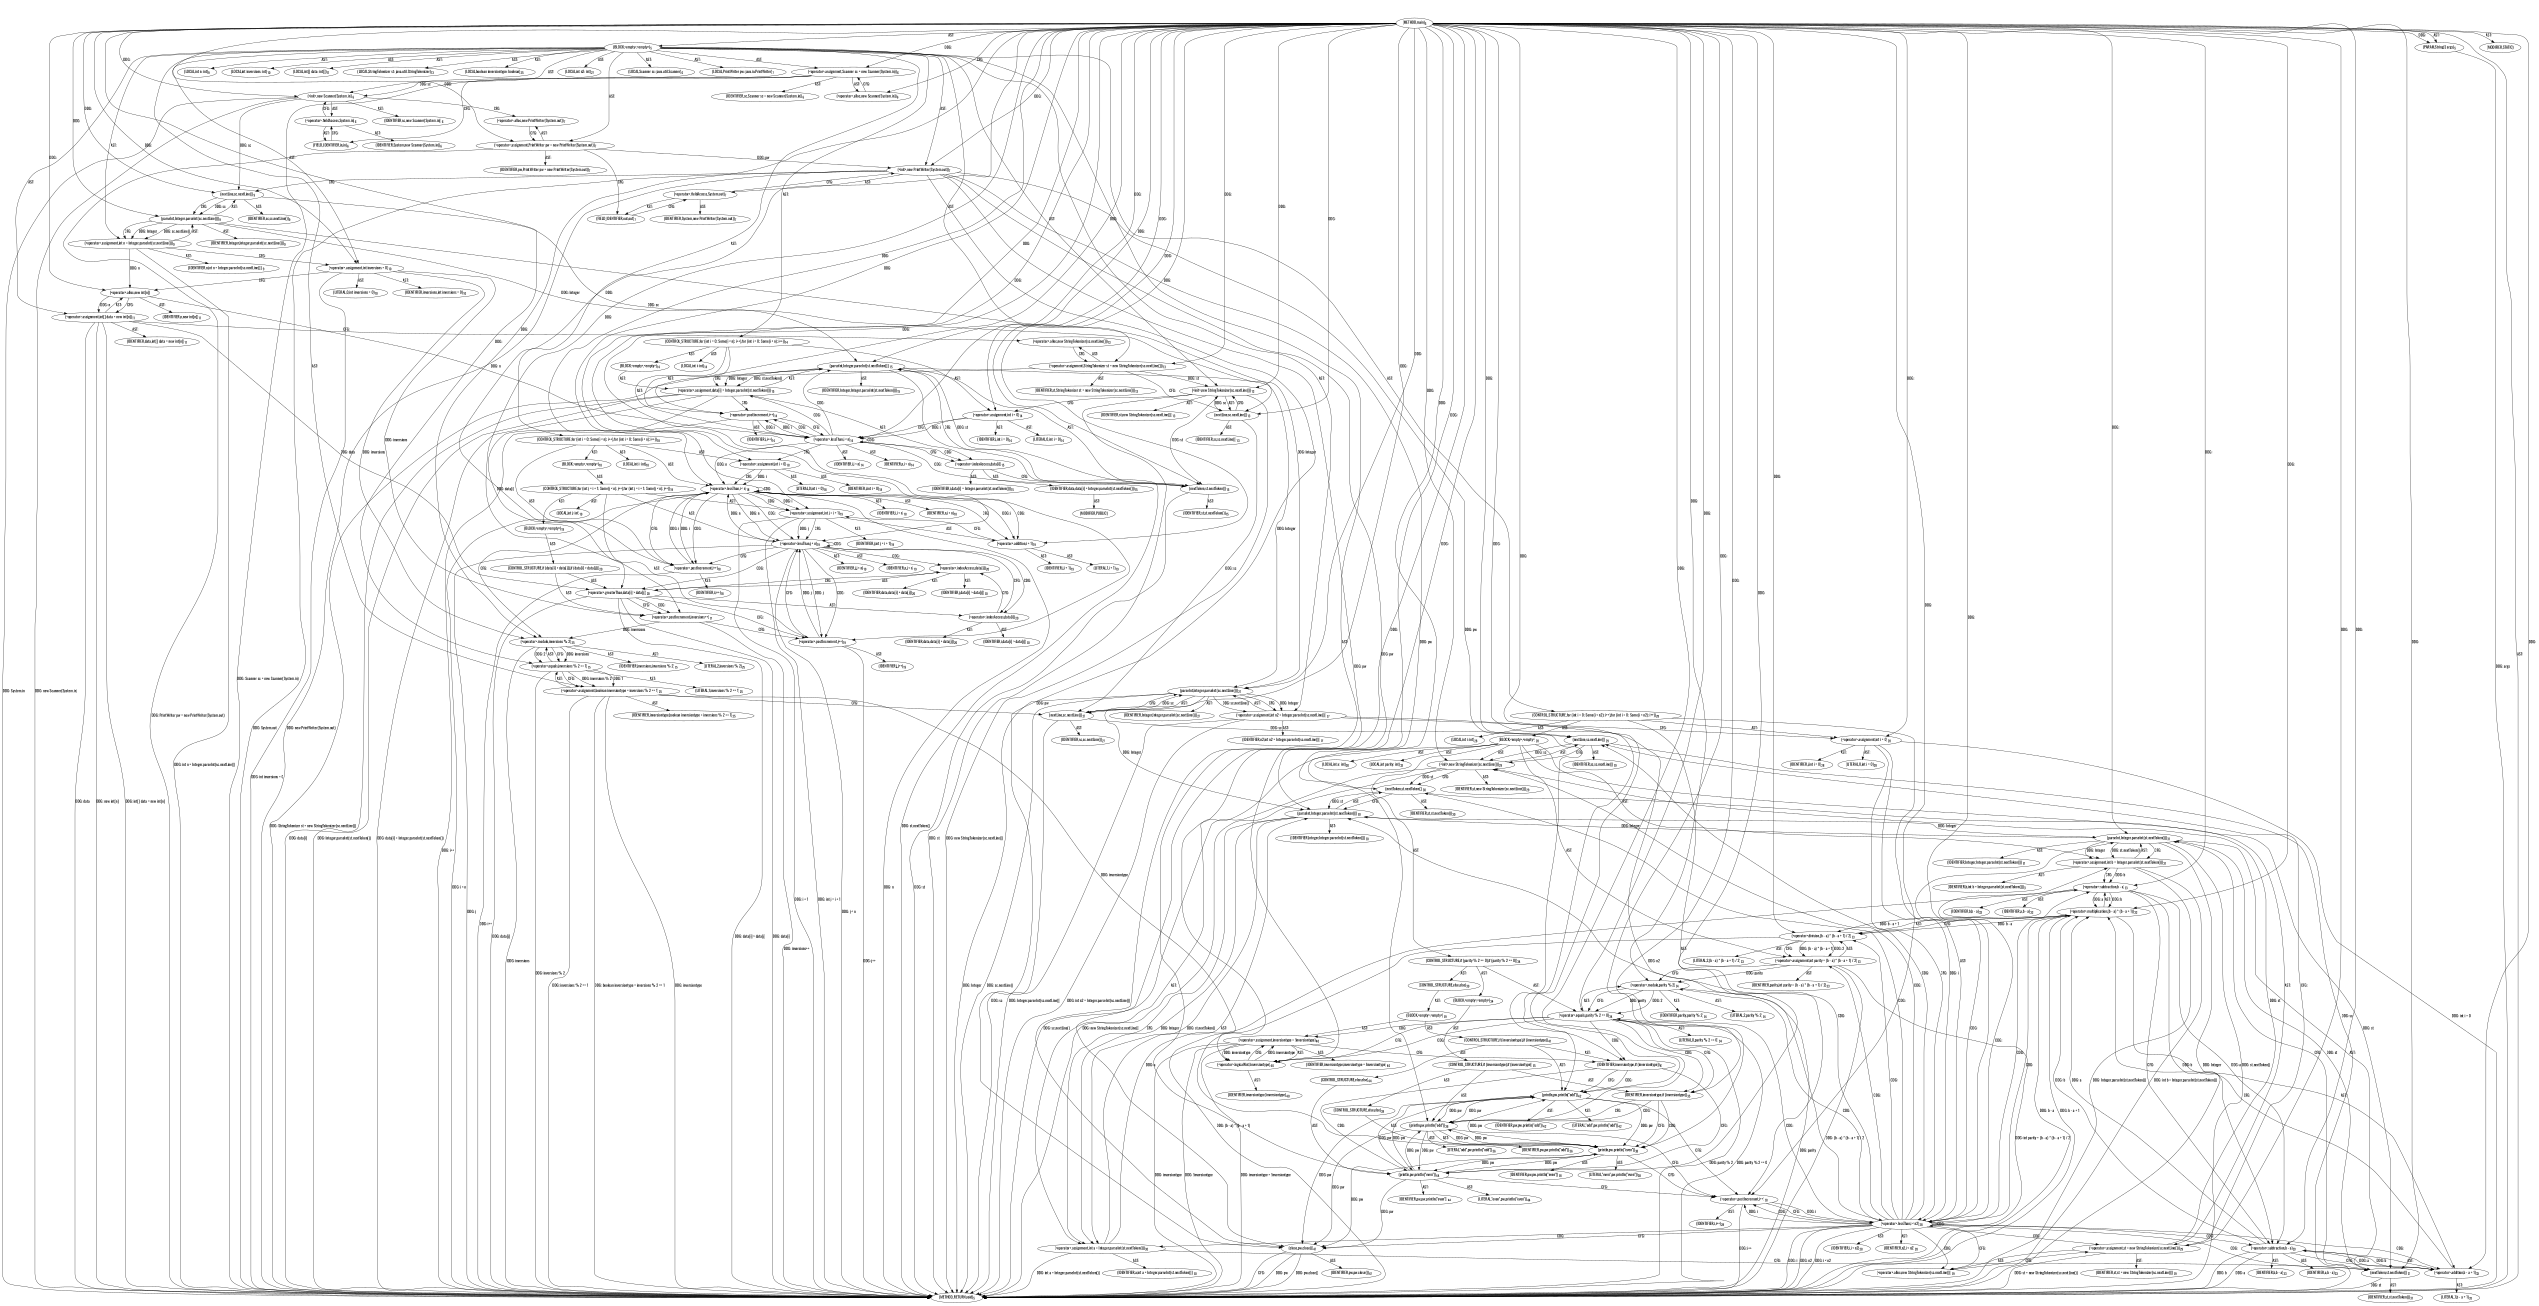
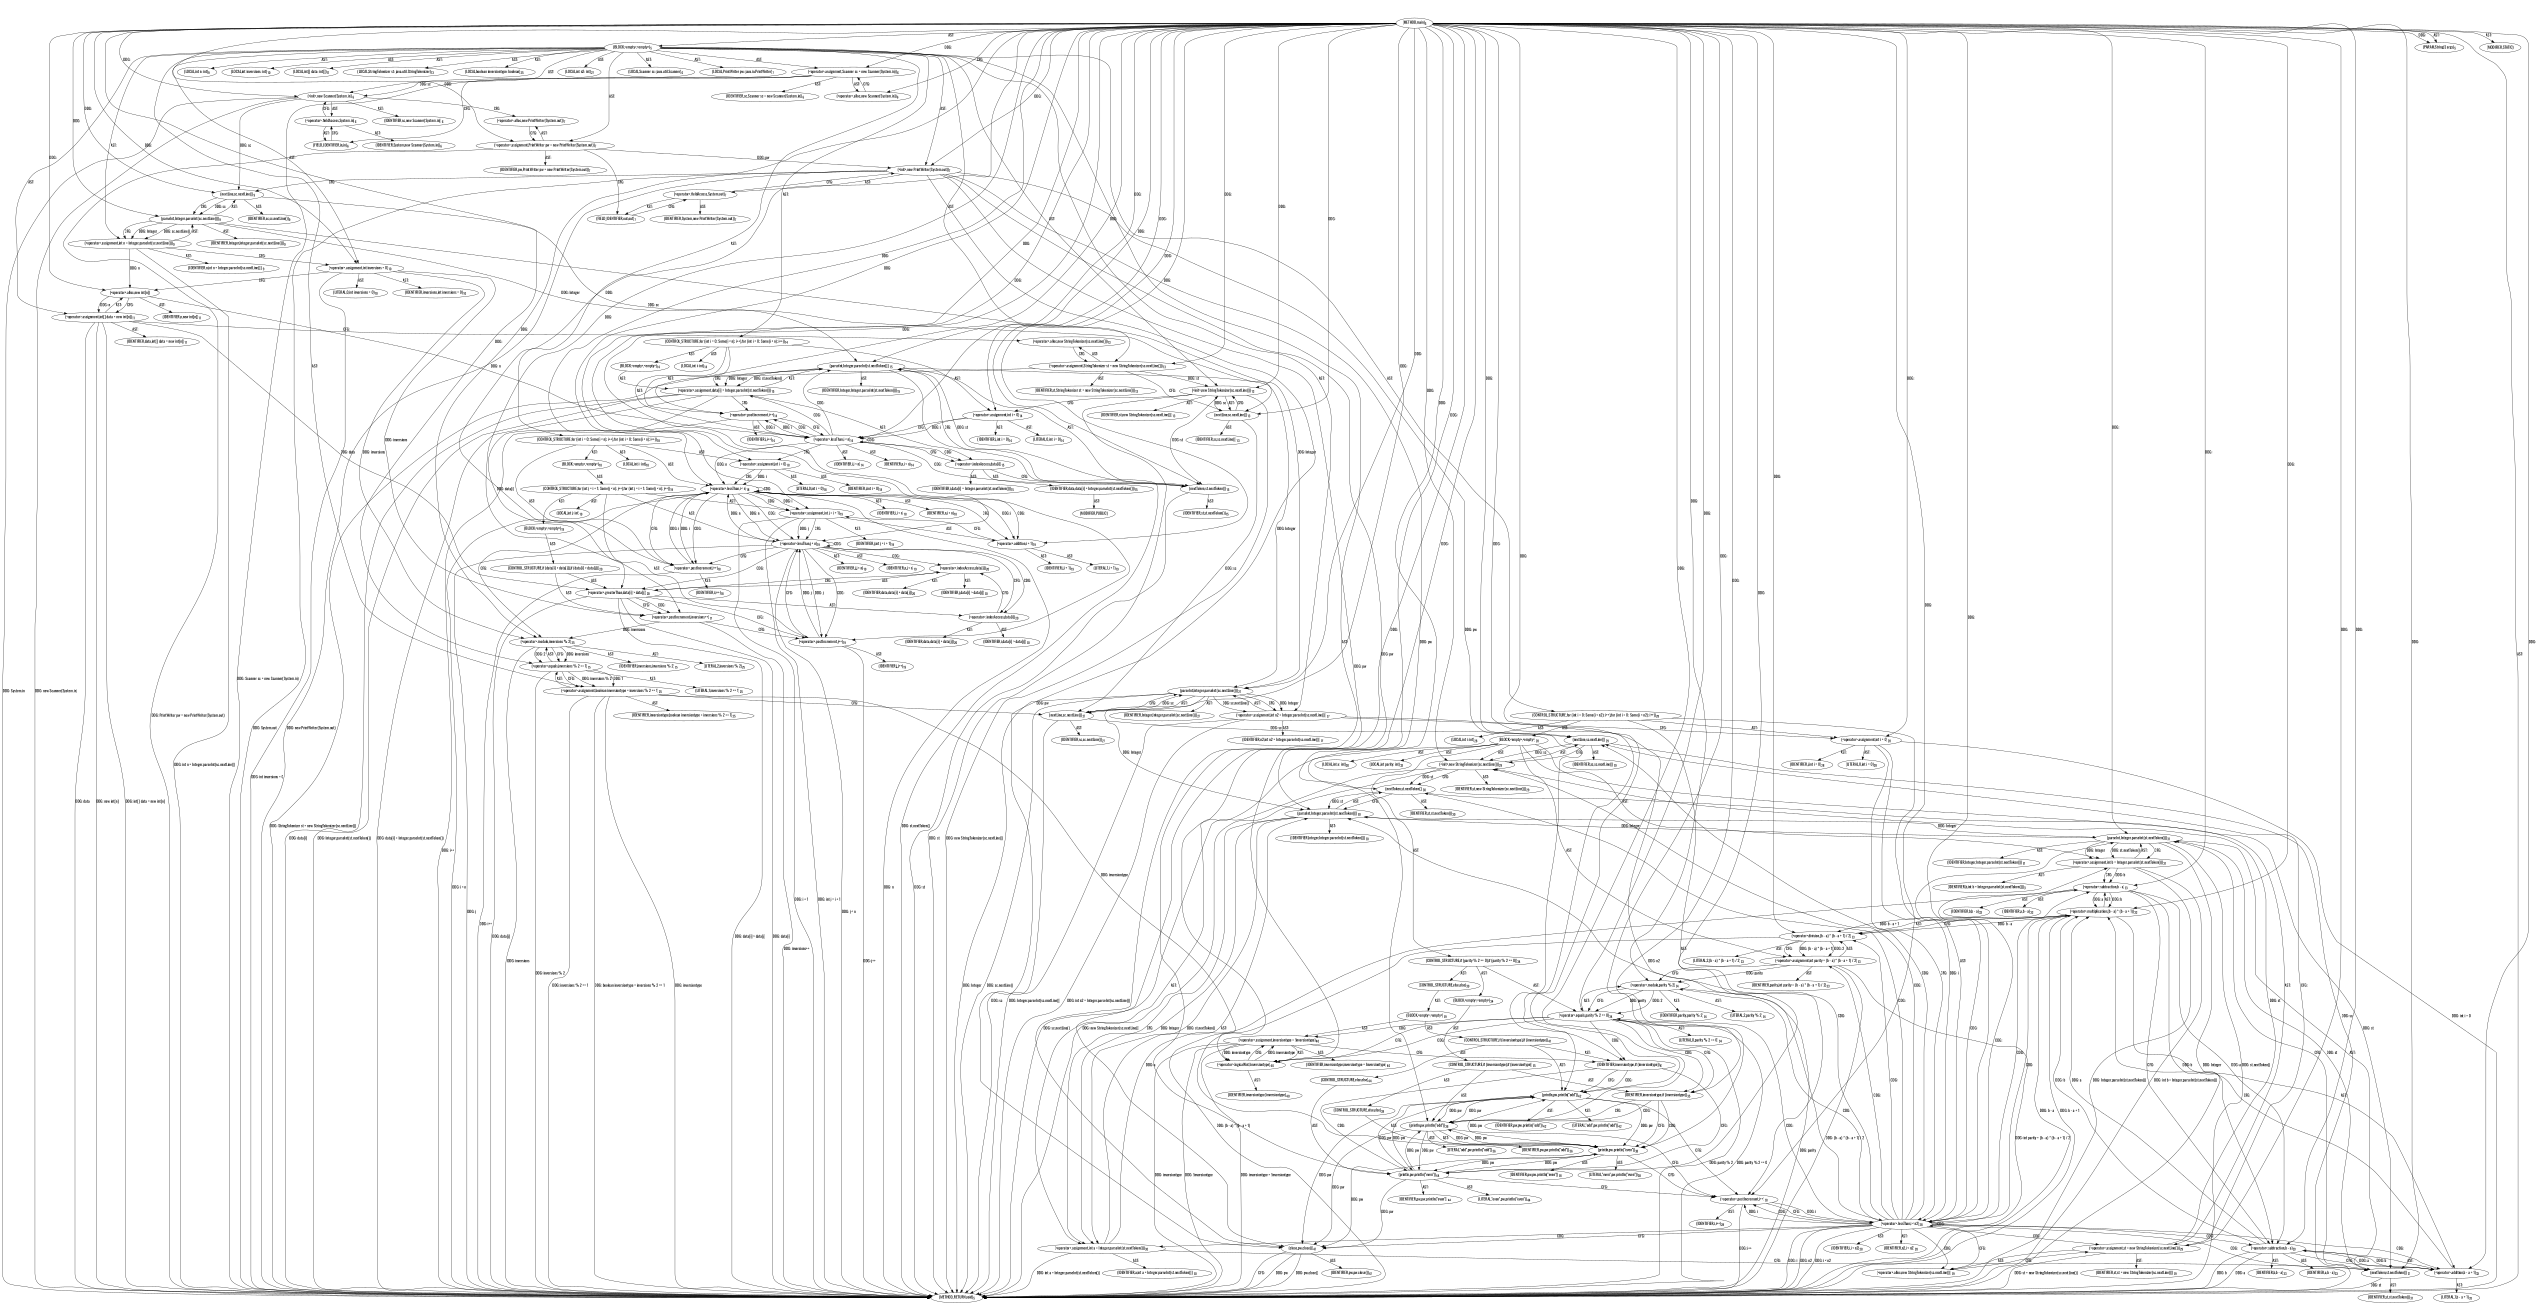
(2507, 1273) -> none
